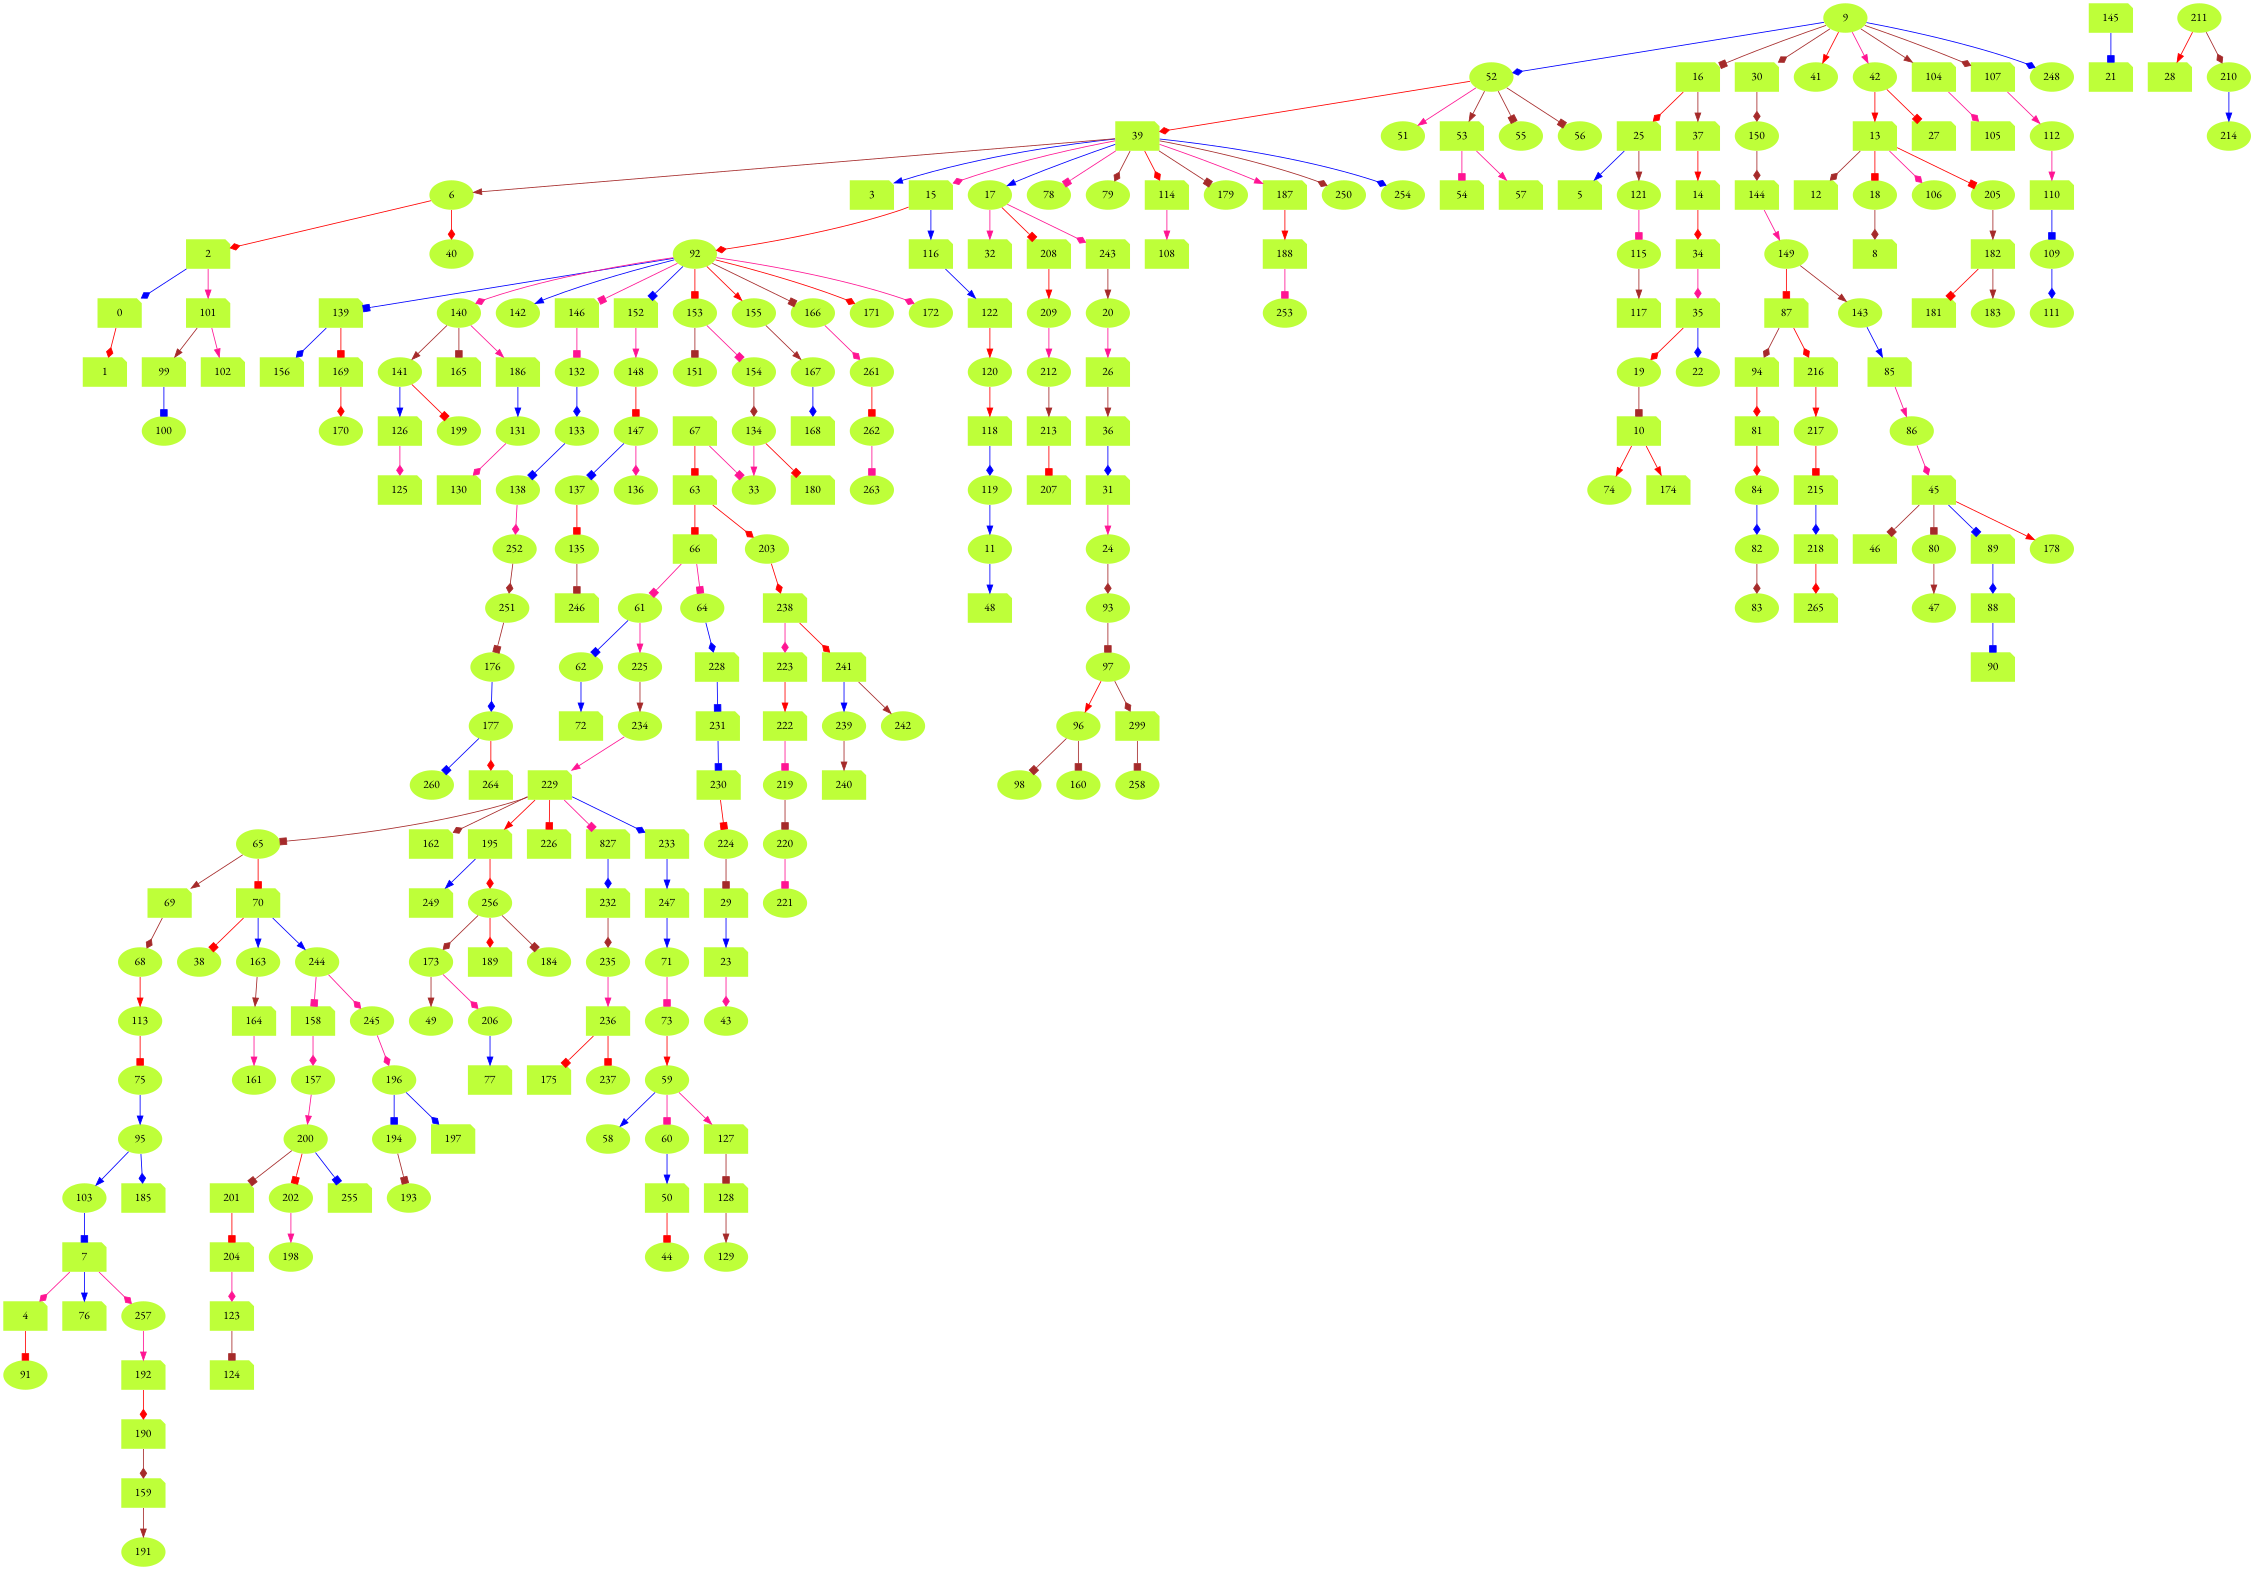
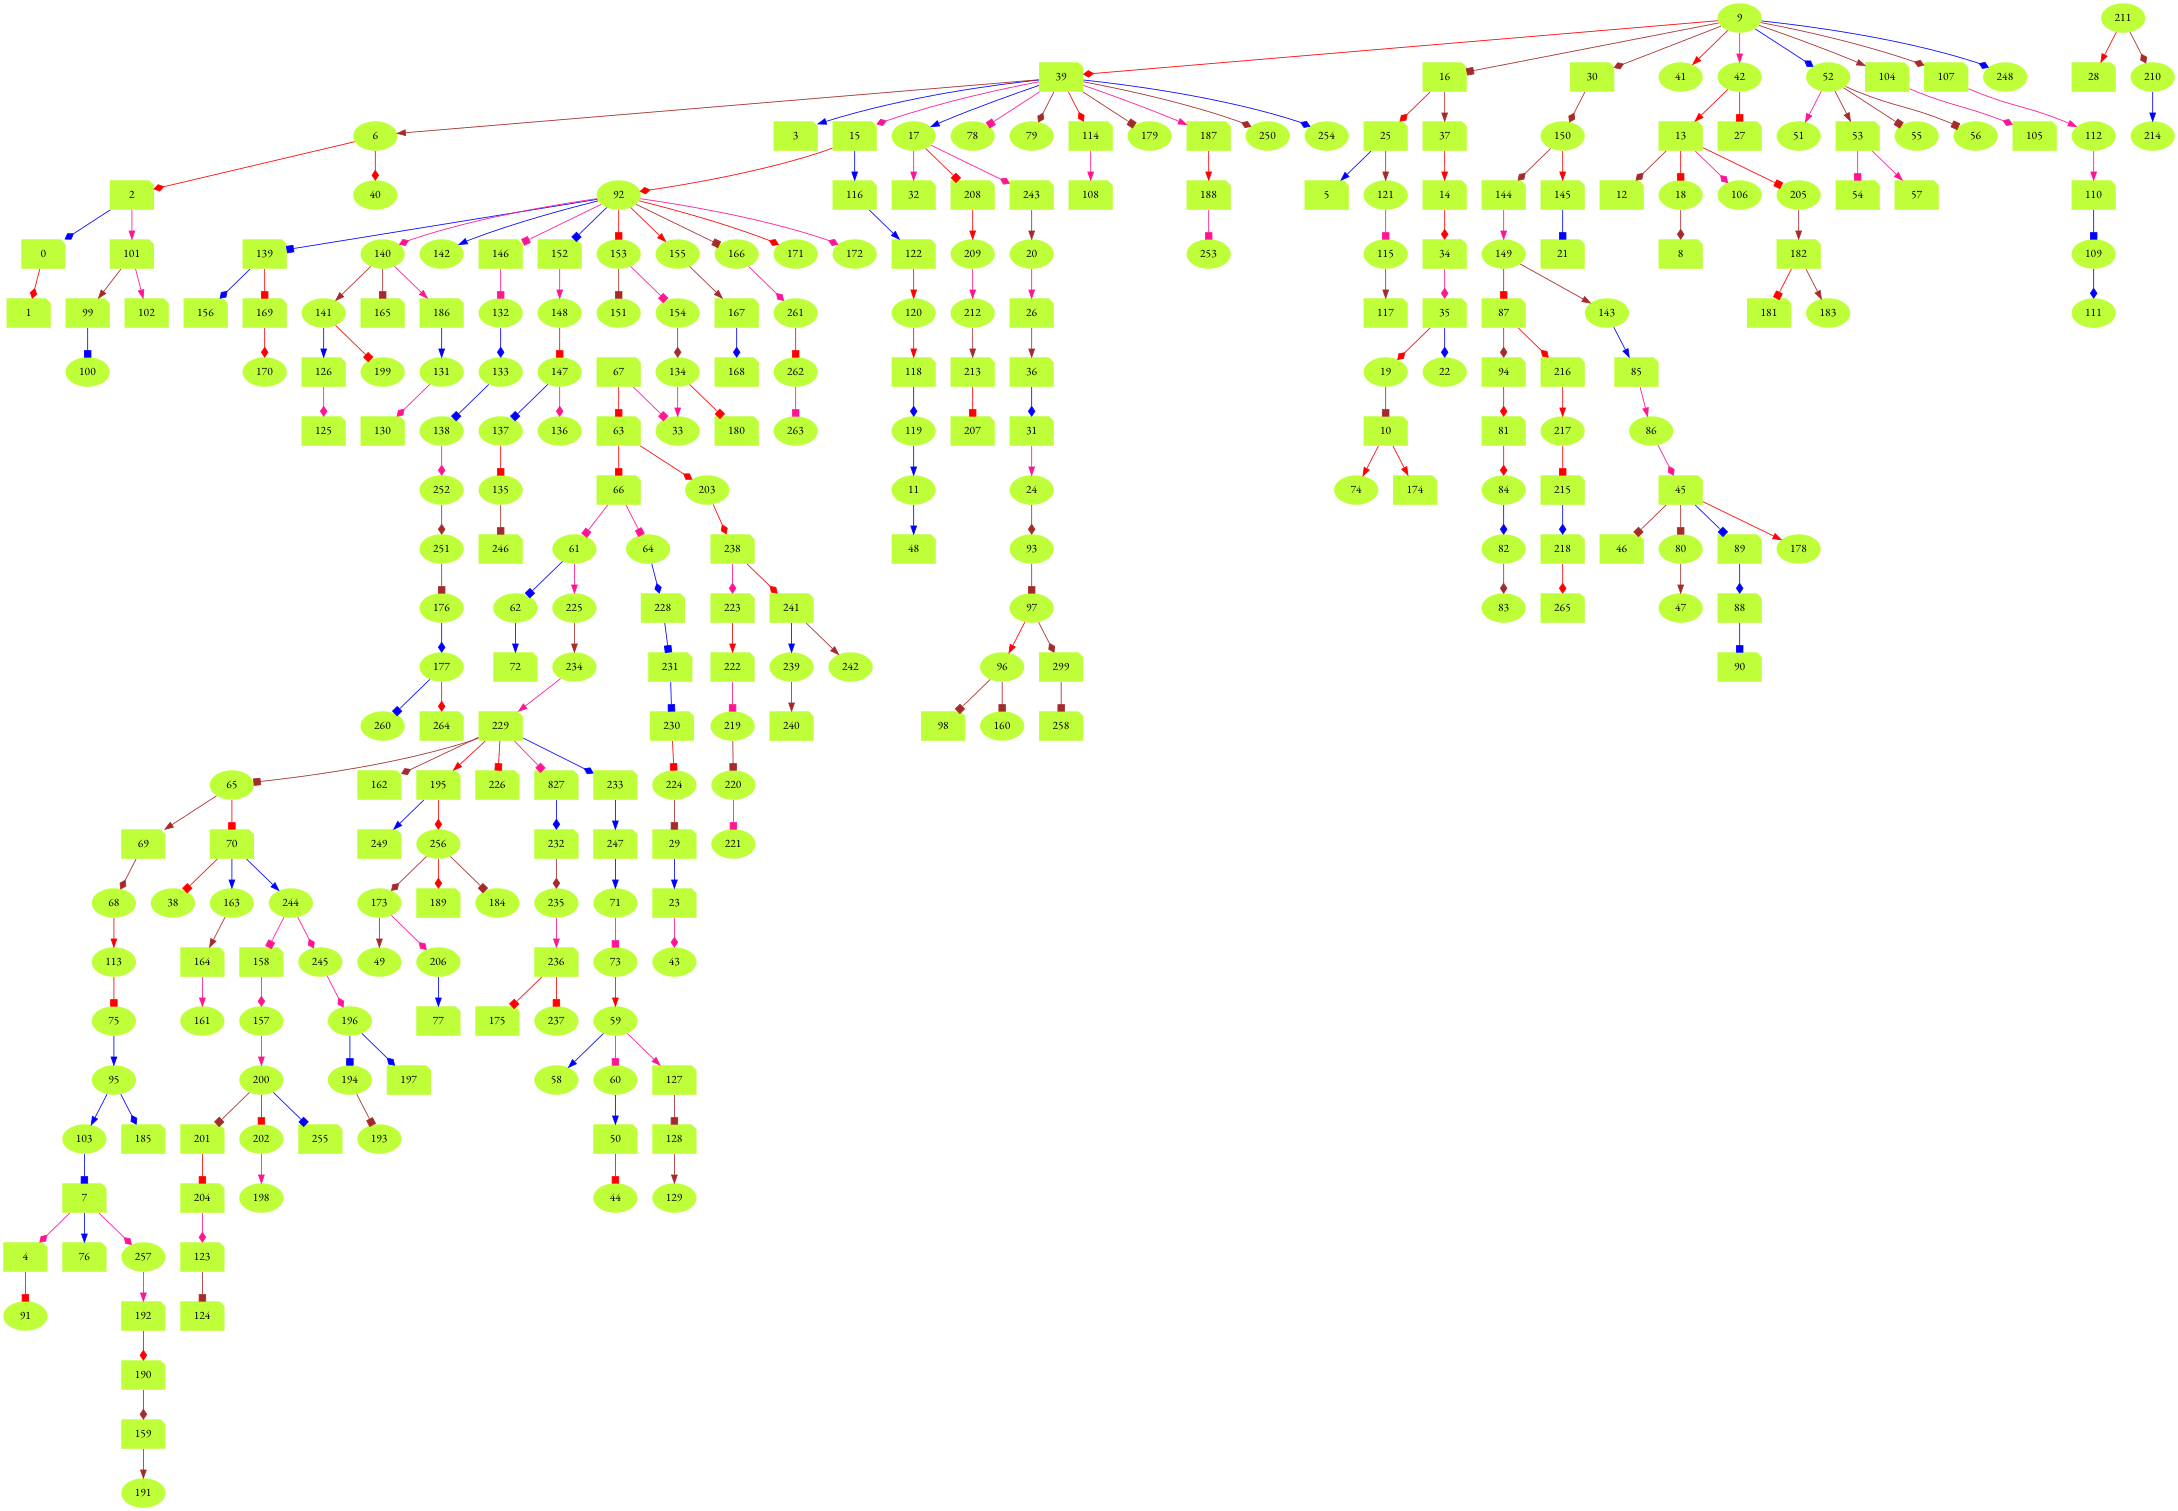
(1320, 106) -> (1406, 47)
none -> (1563, 162)
(813, 372) -> (737, 313)
(1019, 785) -> (943, 726)
(1137, 785) -> (1061, 726)
